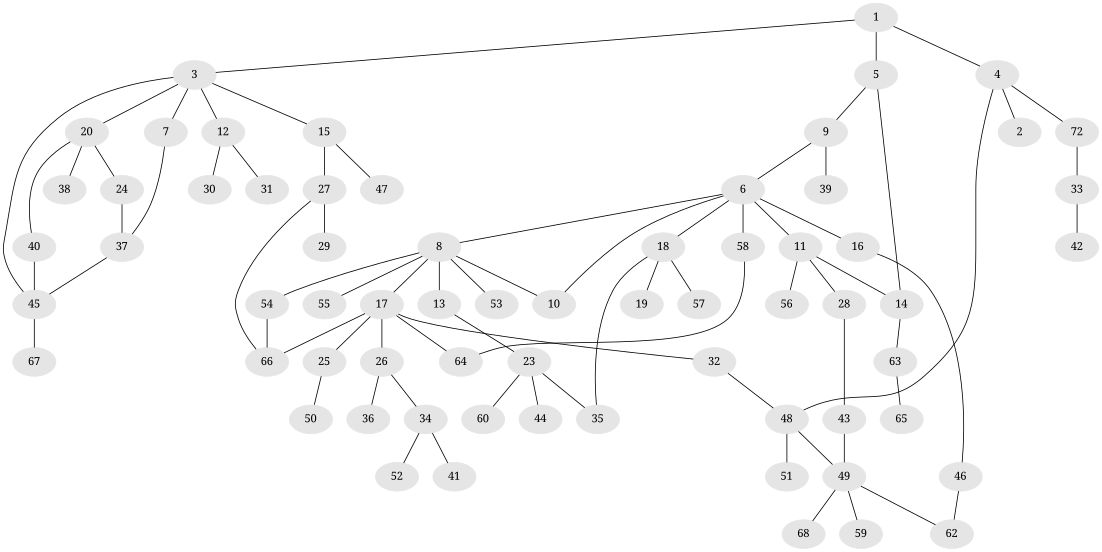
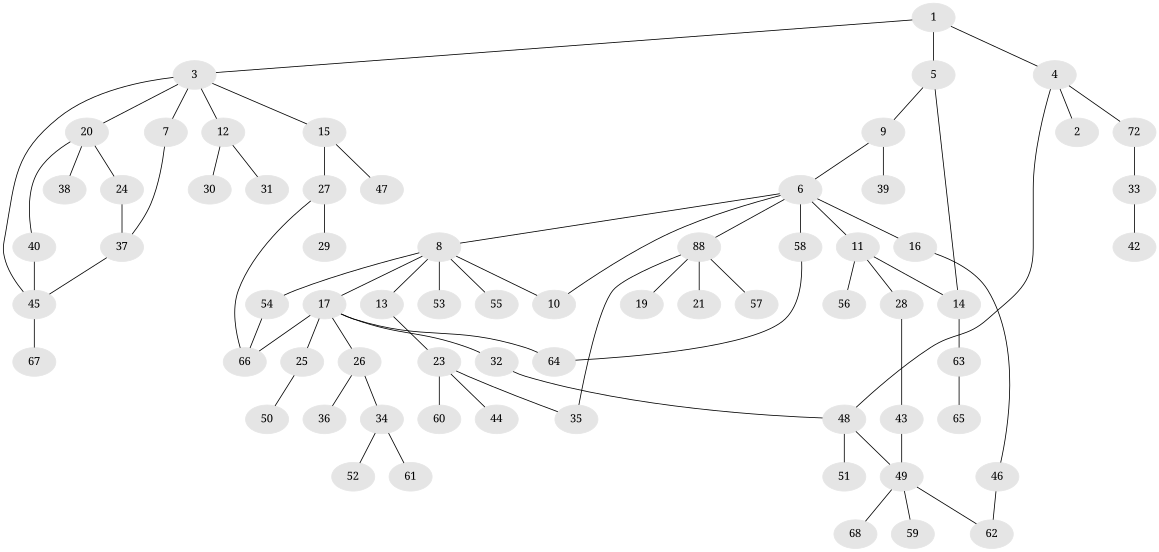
(663, 247) -> (699, 247)
none -> (699, 305)
(454, 477) -> (411, 477)
